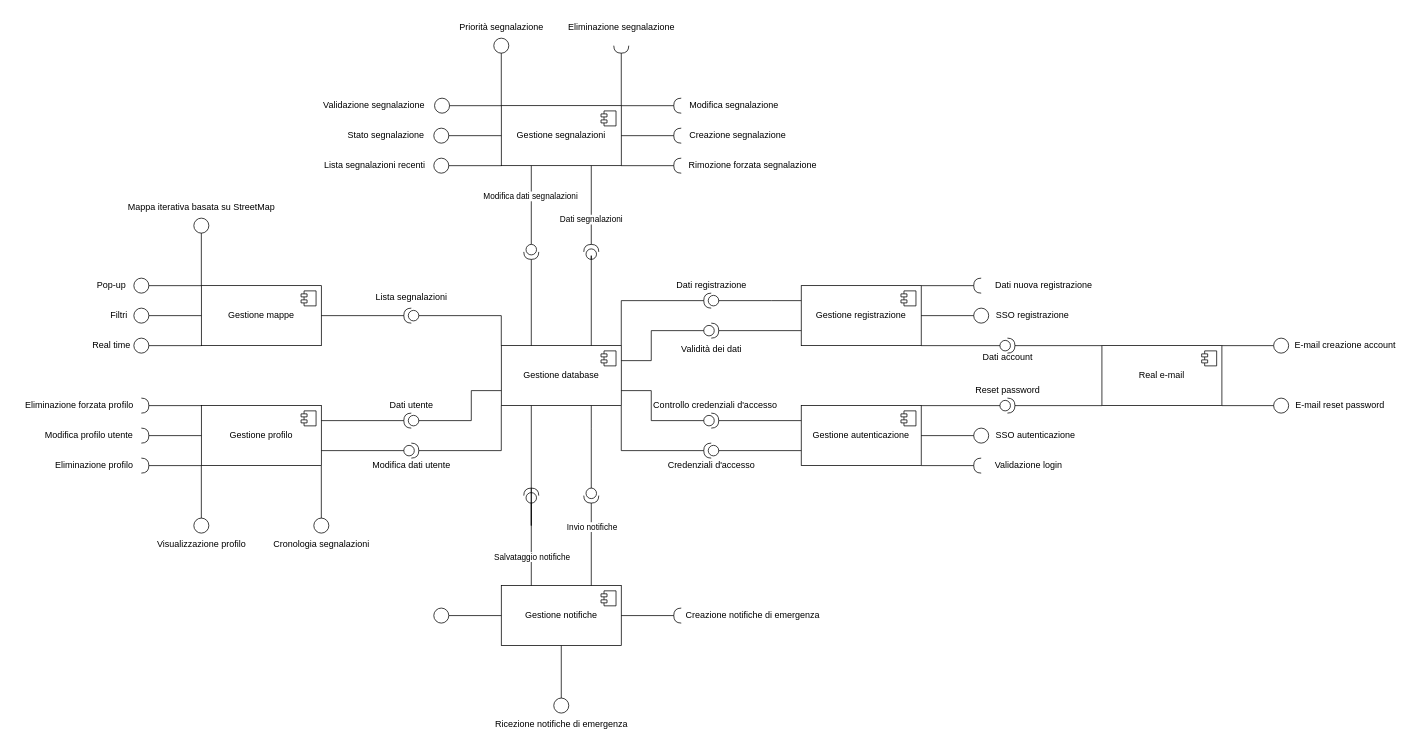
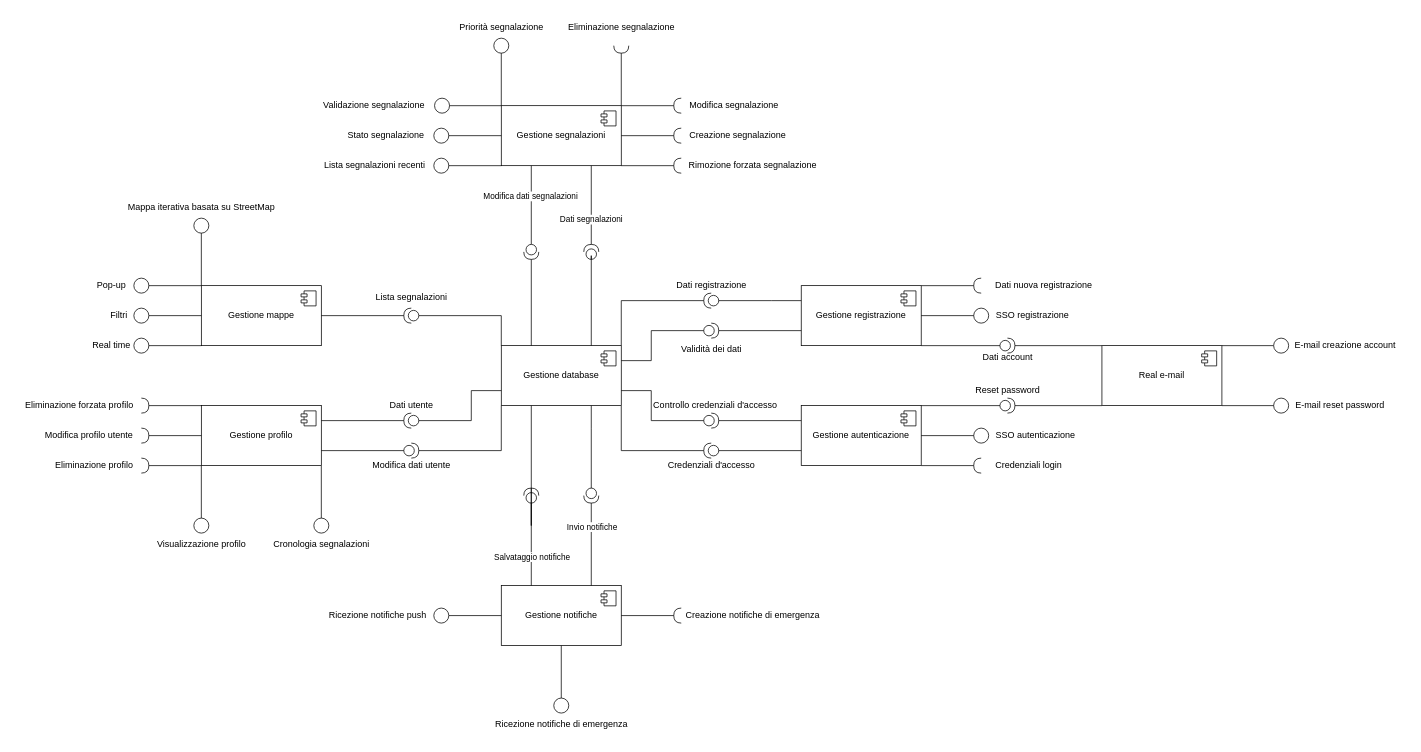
(1029, 465) -> (1029, 465)
none -> (378, 615)
